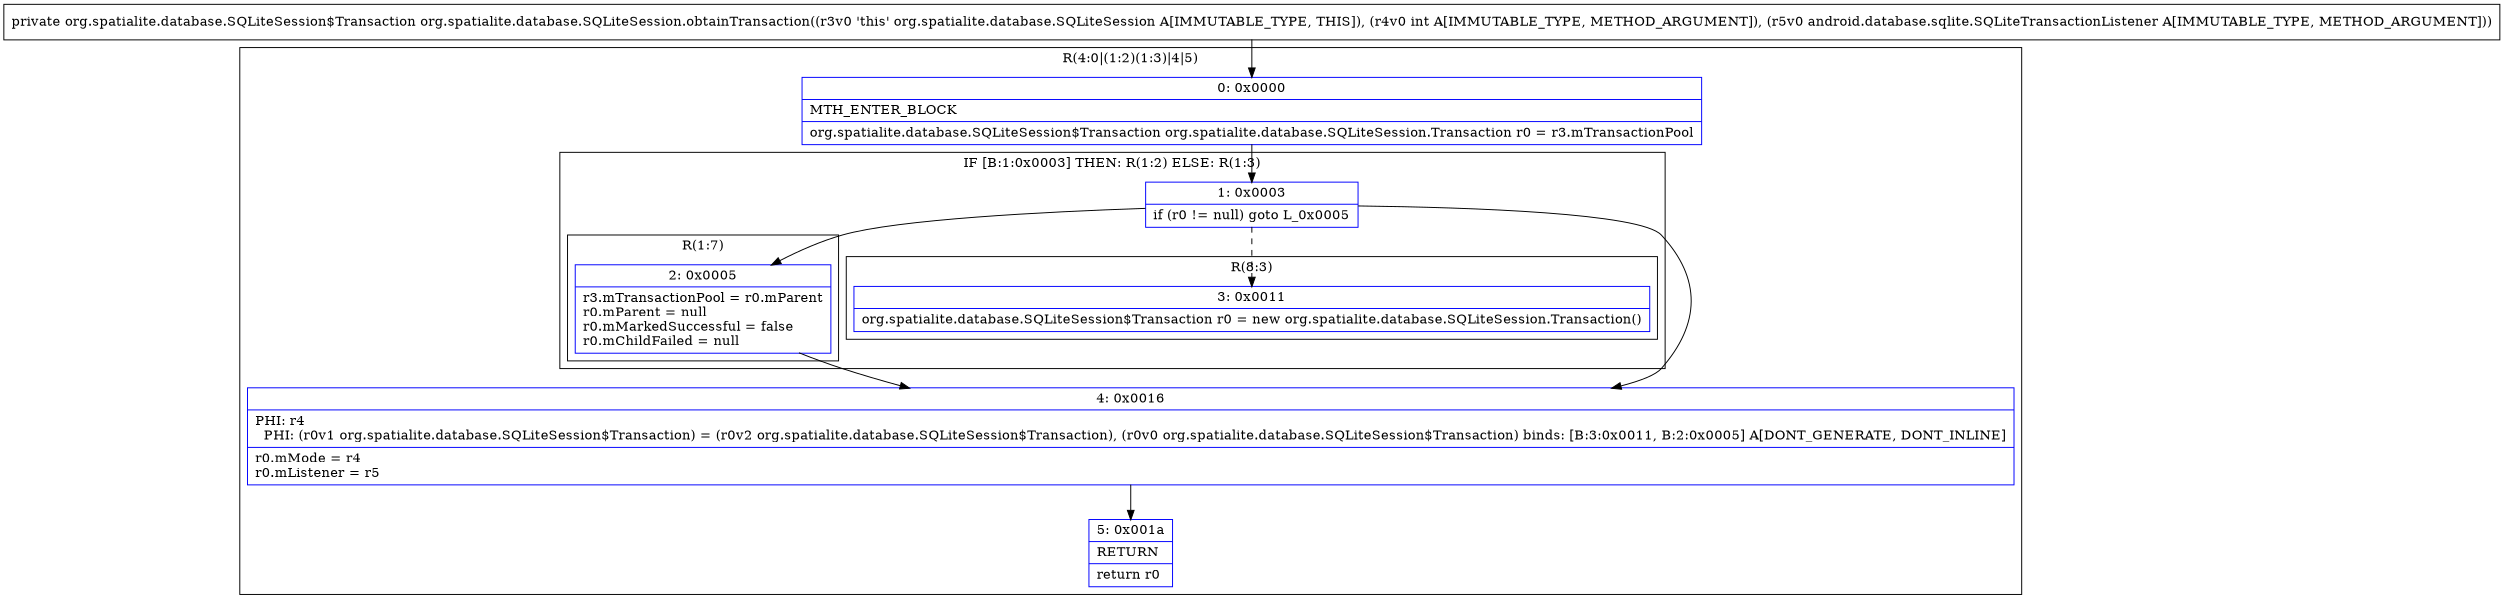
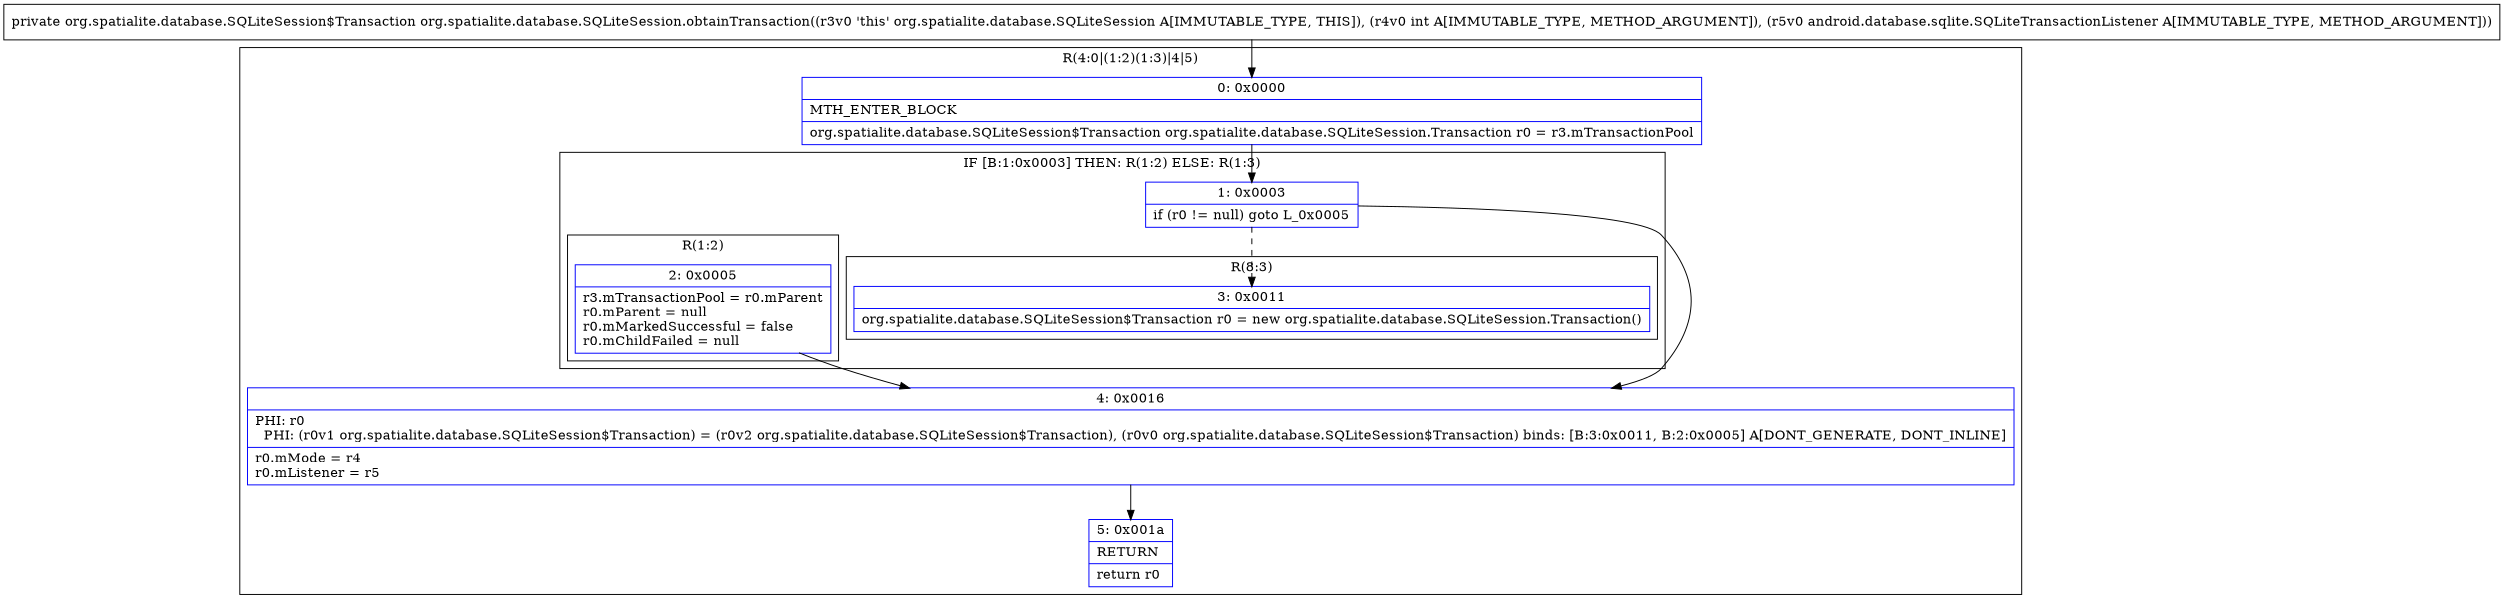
(960, 219) -> none
(703, 246) -> (703, 246)
(283, 421) -> (283, 421)
